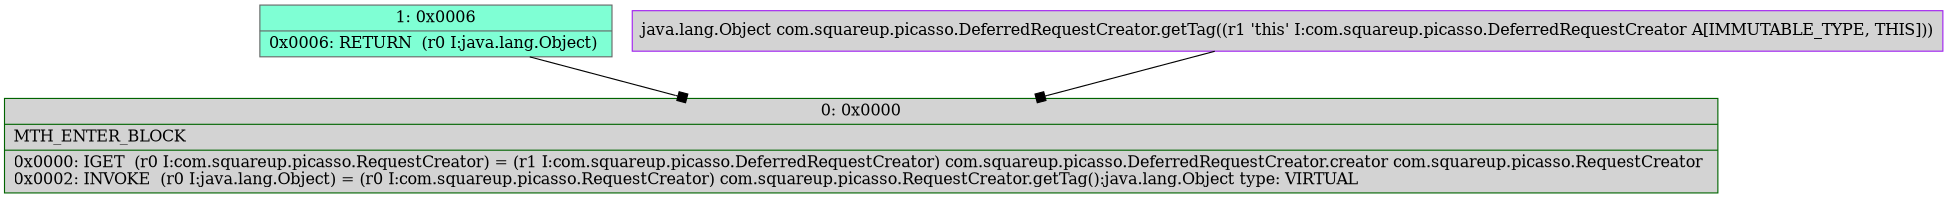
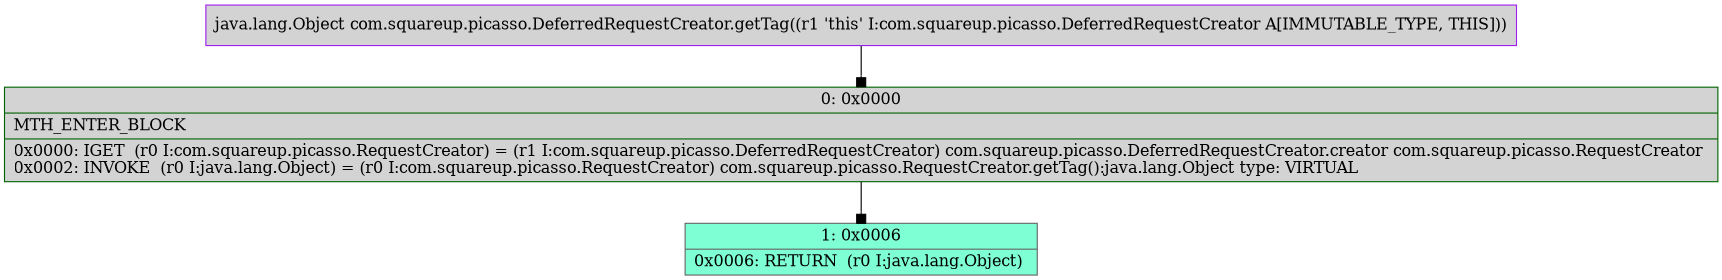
(603, 76) -> (861, 197)
